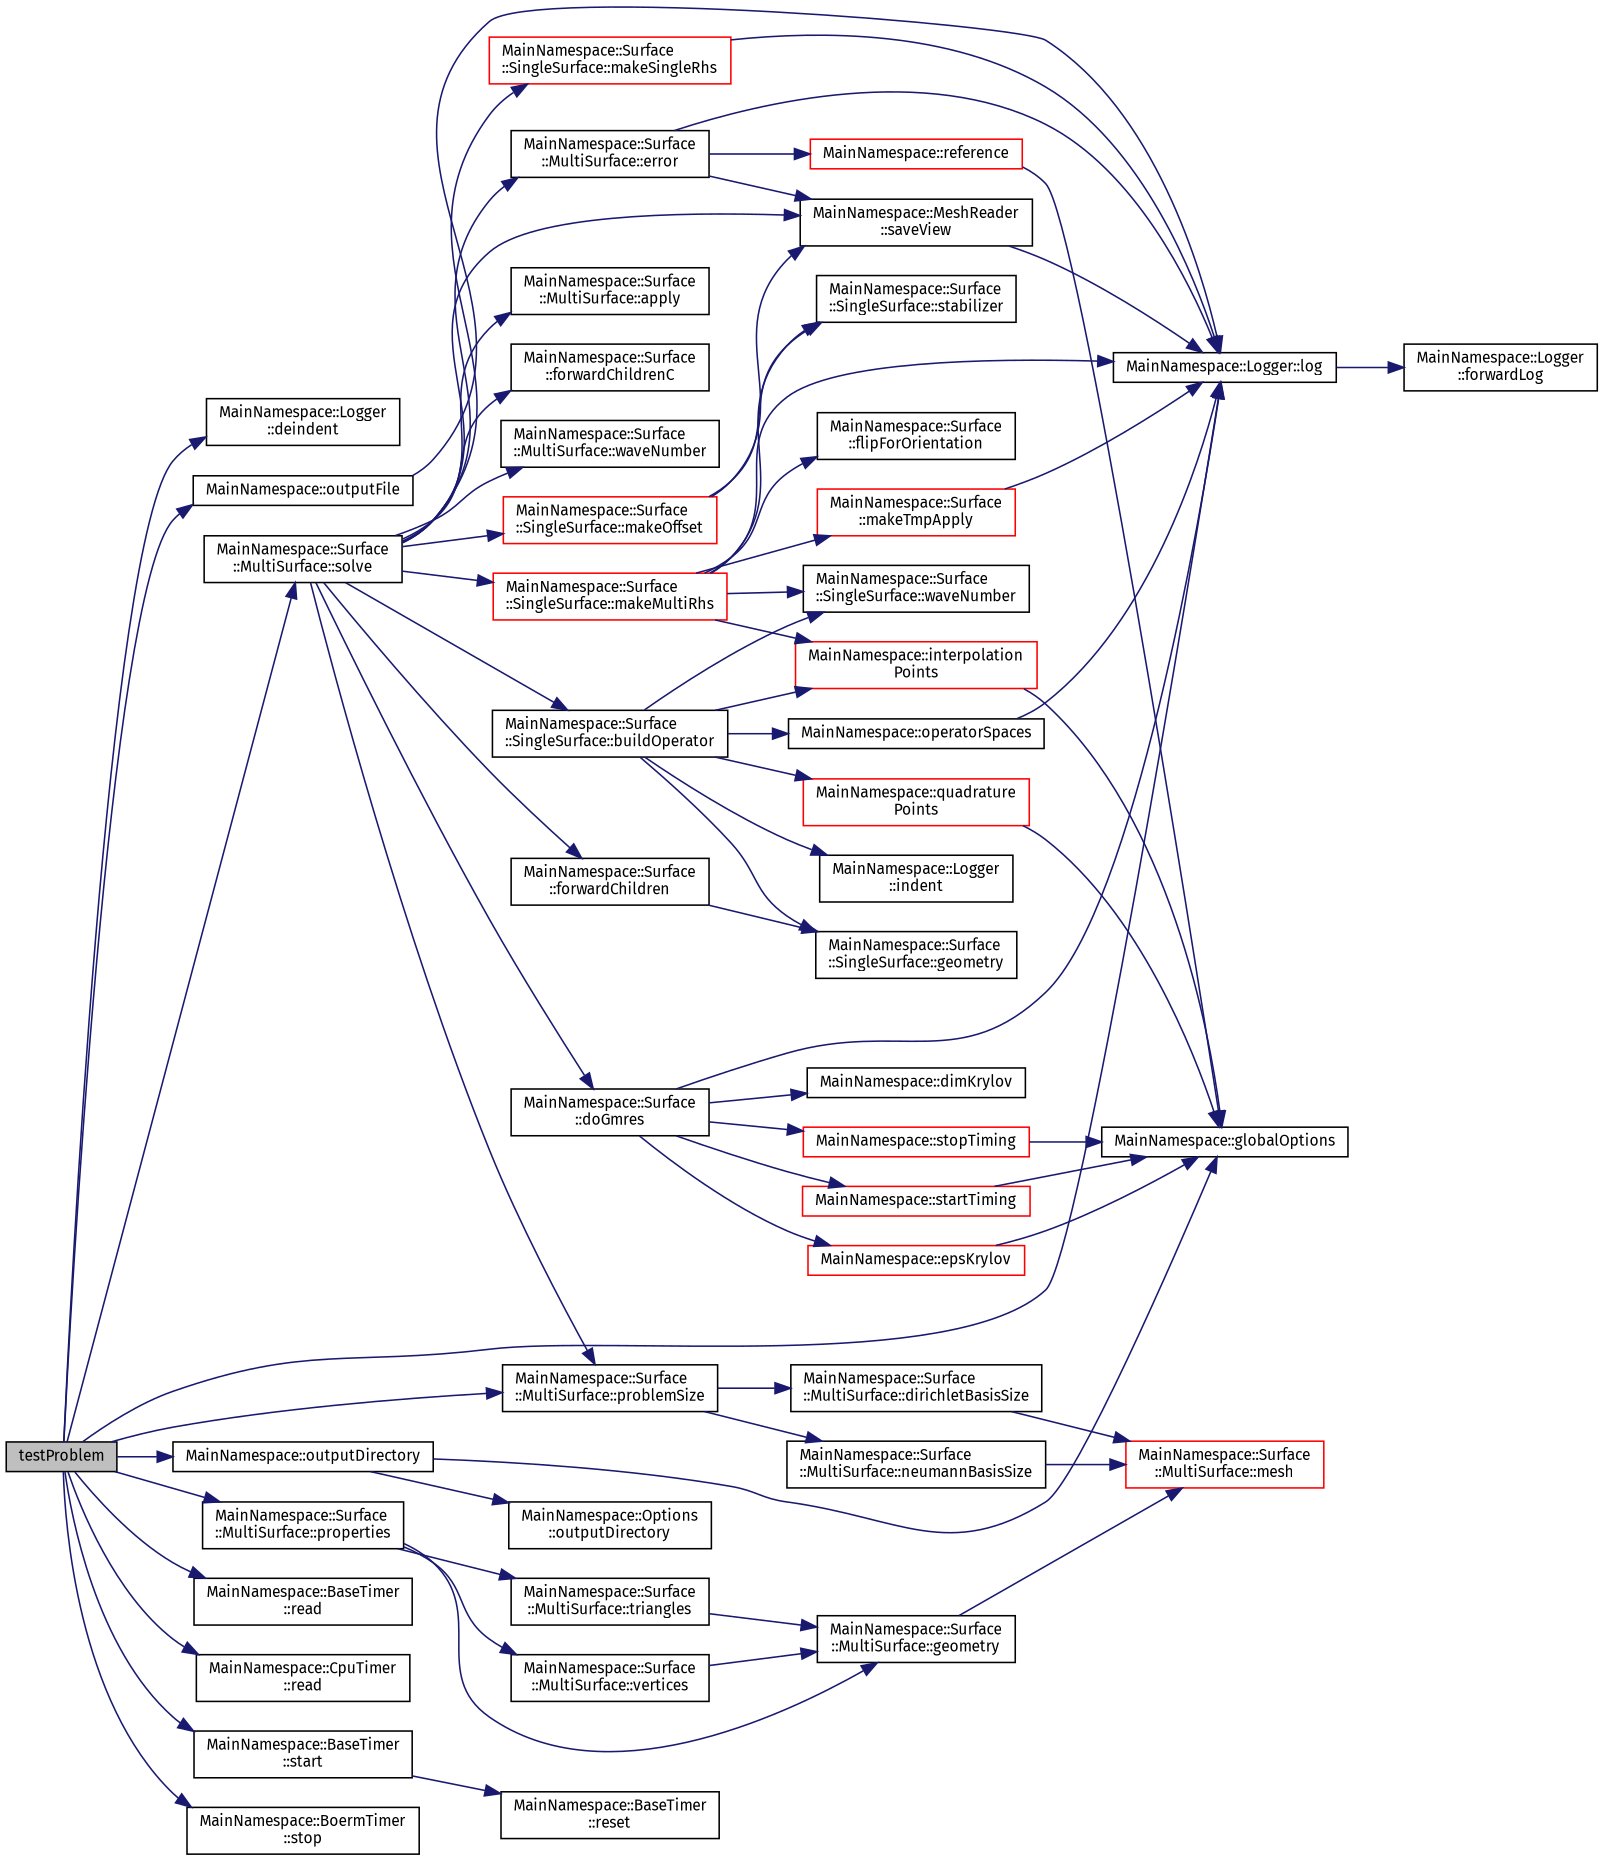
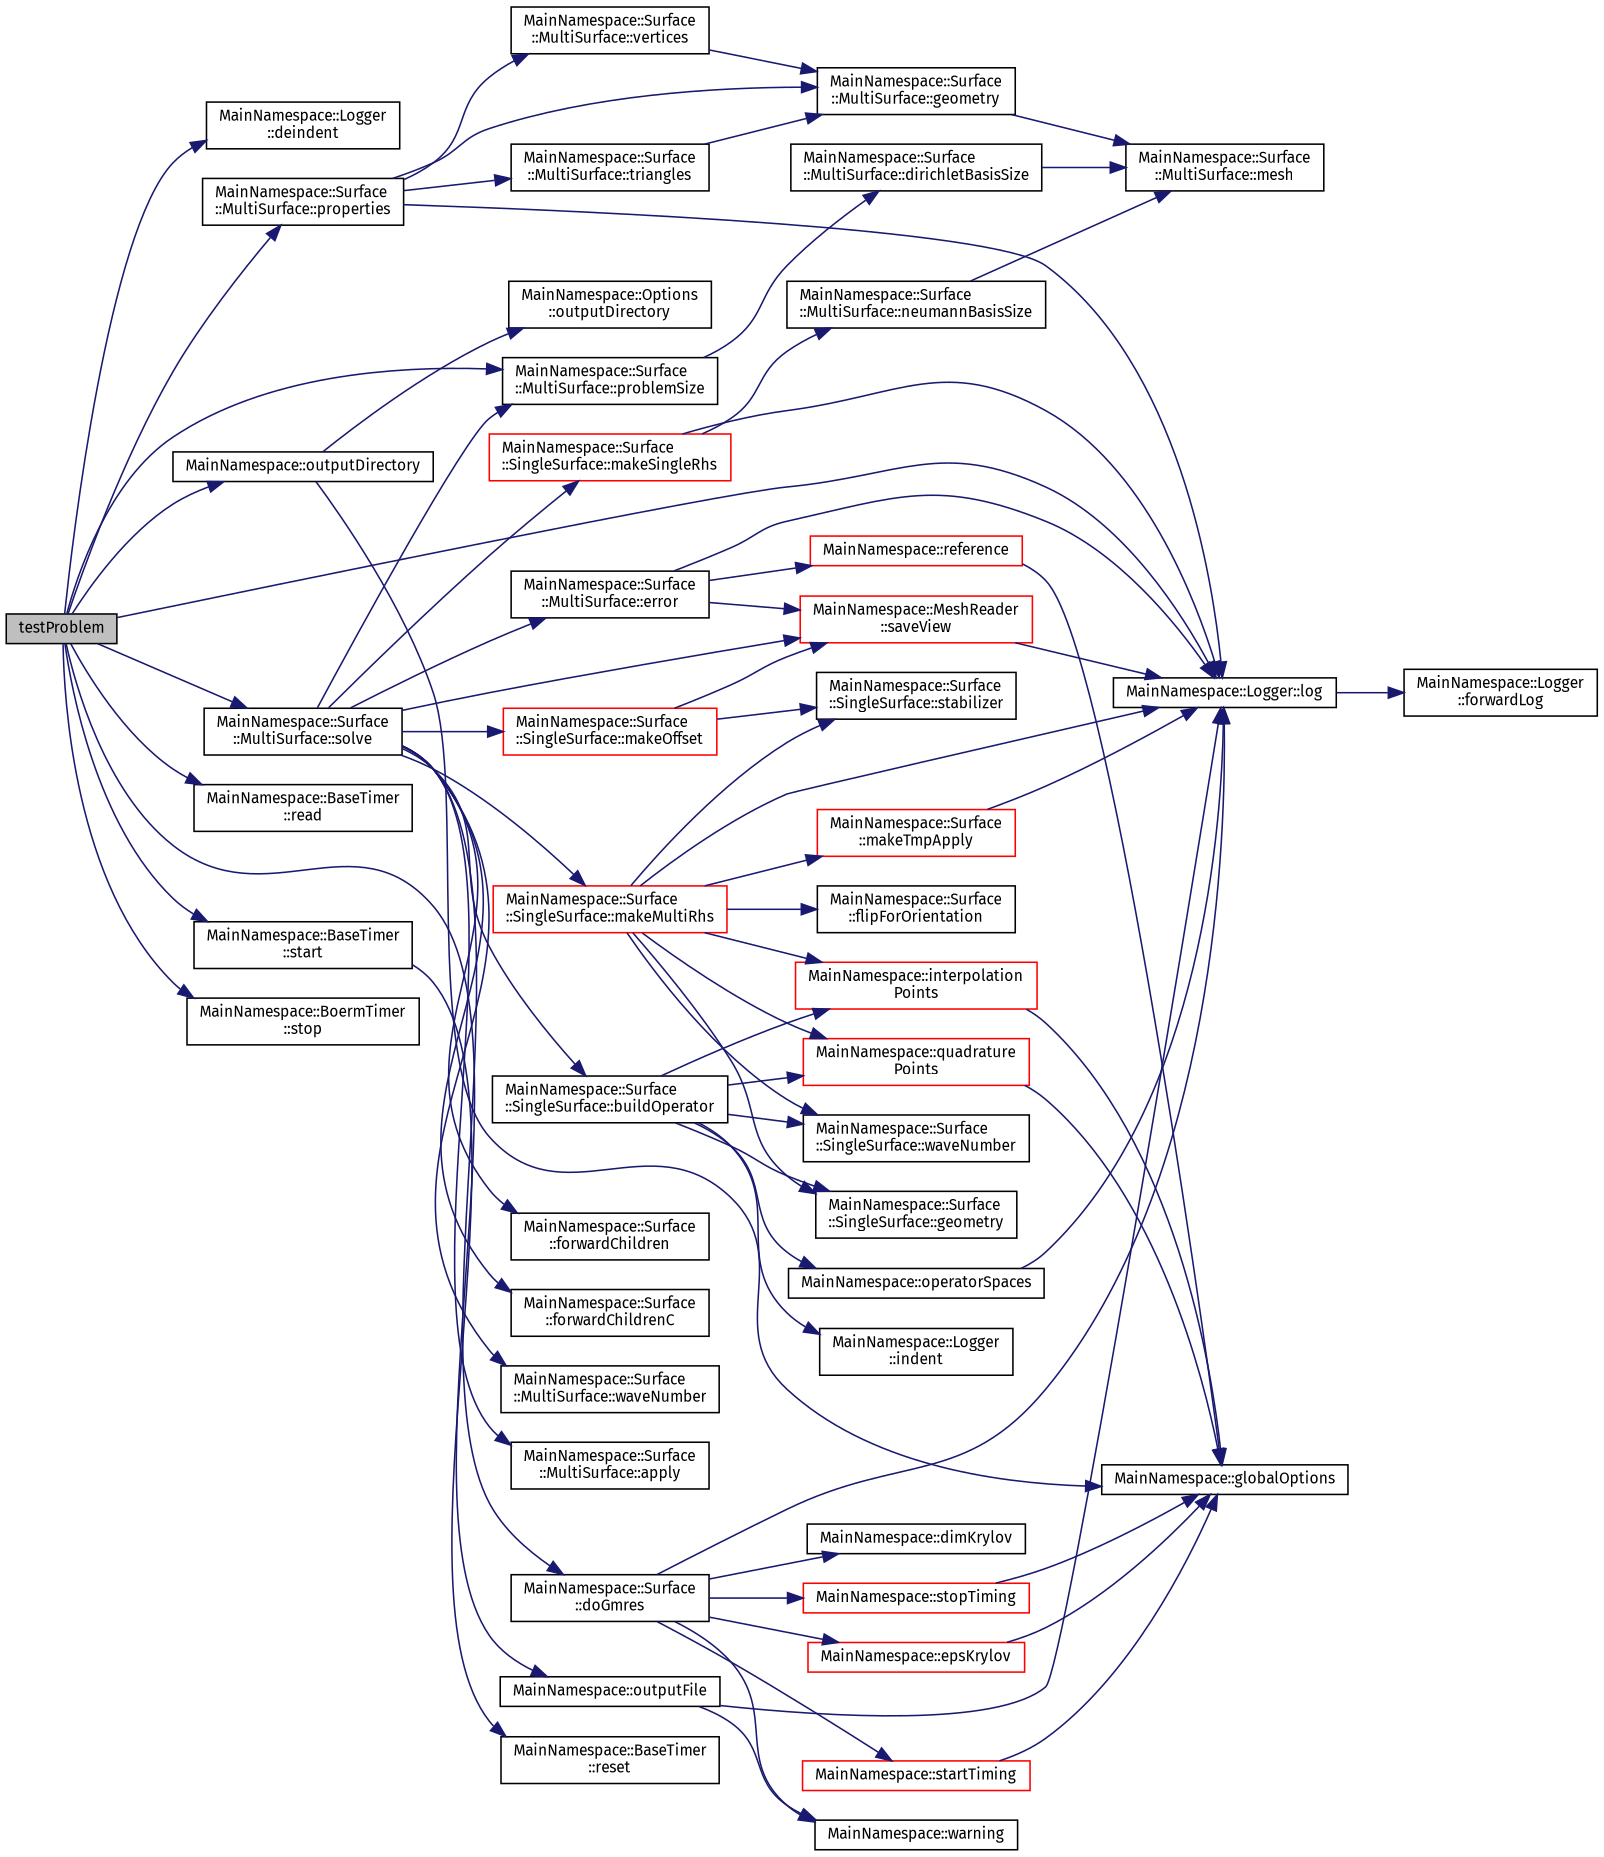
(916, 223) -> (916, 619)
none -> (948, 241)
(755, 916) -> (747, 1097)
none -> (724, 988)
(756, 1424) -> (759, 384)
(1225, 1465) -> (1225, 168)
(303, 1678) -> none
none -> (916, 1835)
